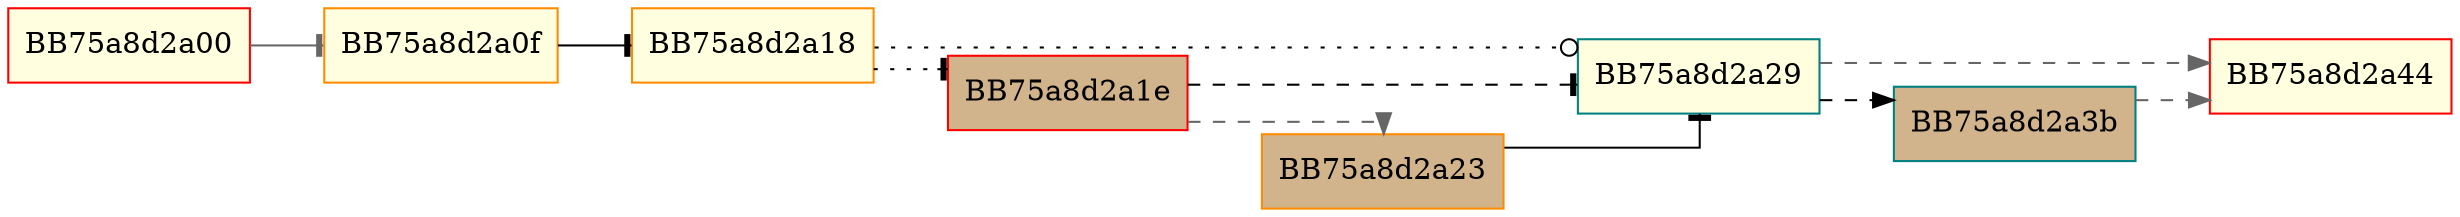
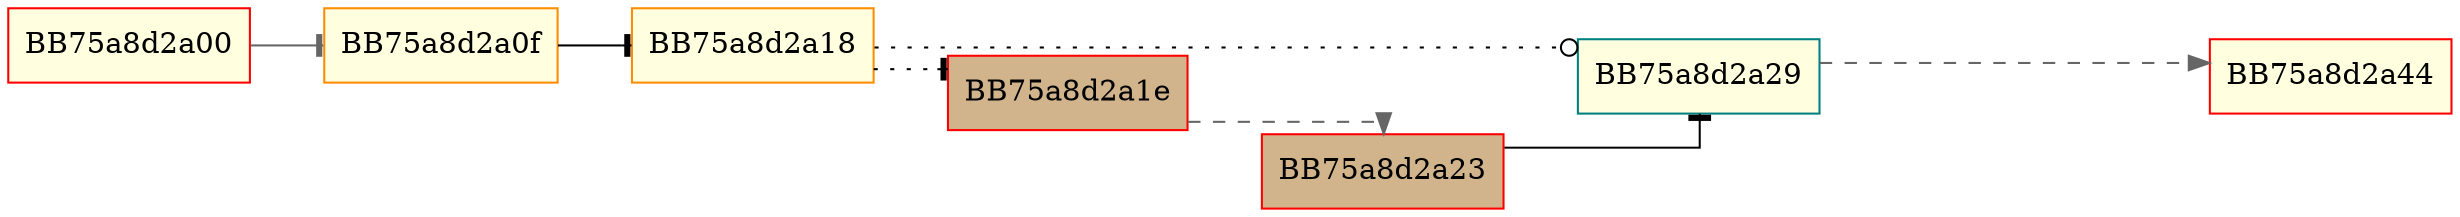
(1377, 85) -> none
(2015, 124) -> none
(1383, 171) -> (1383, 171)
